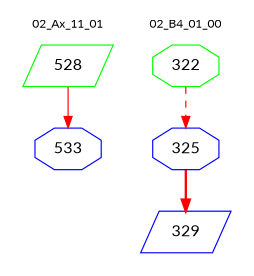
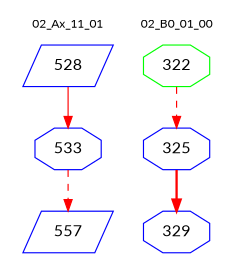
(186, 25) -> (177, 25)
(68, 66) -> (68, 66)
none -> (68, 232)
(186, 232) -> (177, 232)
